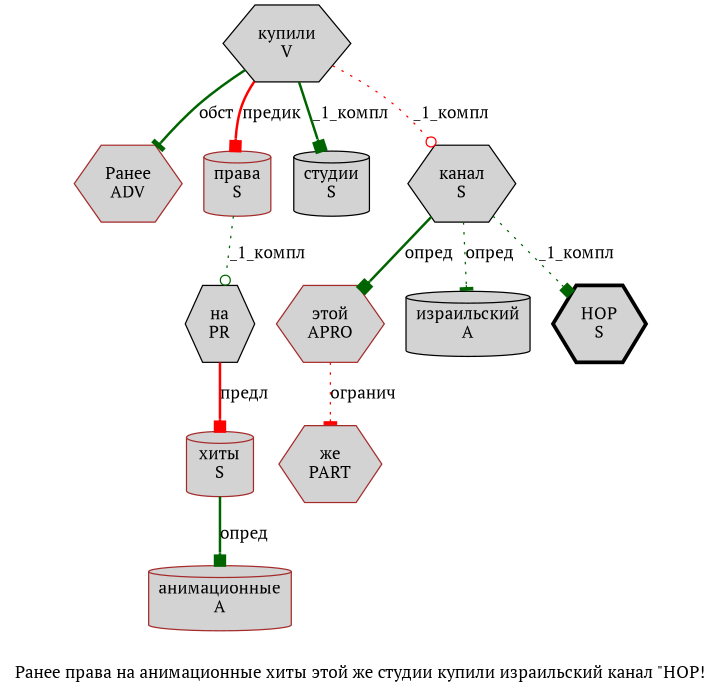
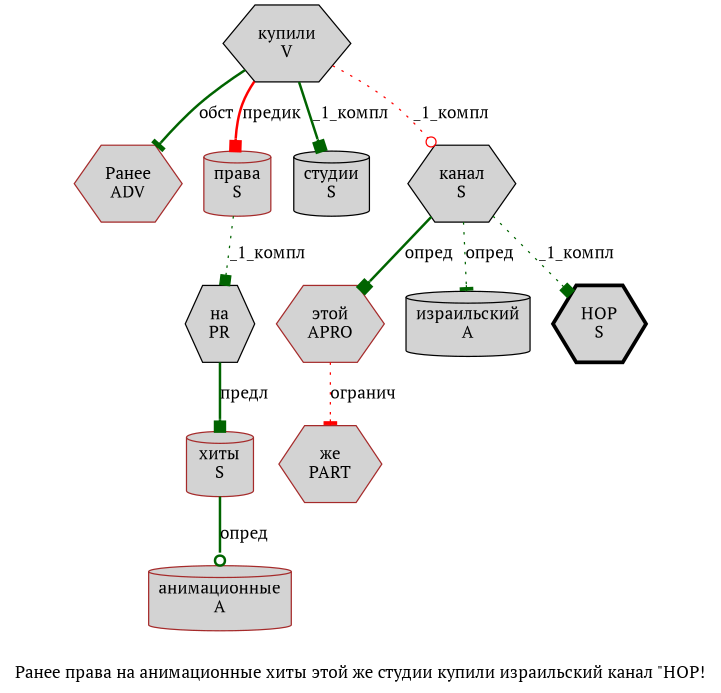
(230, 246) -> (230, 246)
(220, 391) -> (220, 391)
(220, 525) -> (220, 525)
